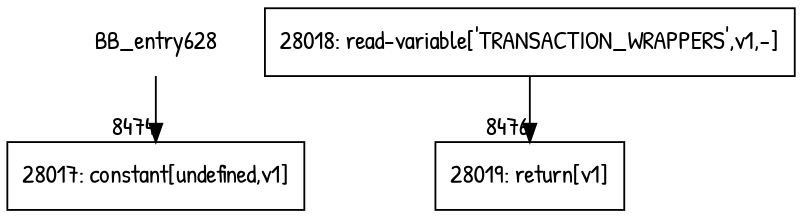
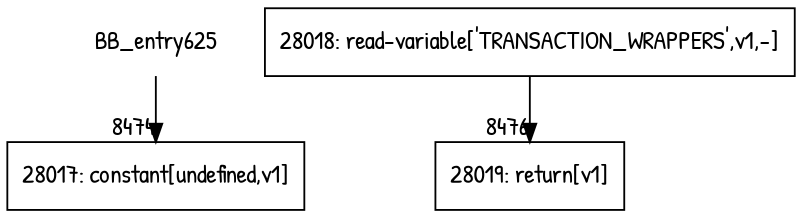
(156, 42) -> (156, 42)
